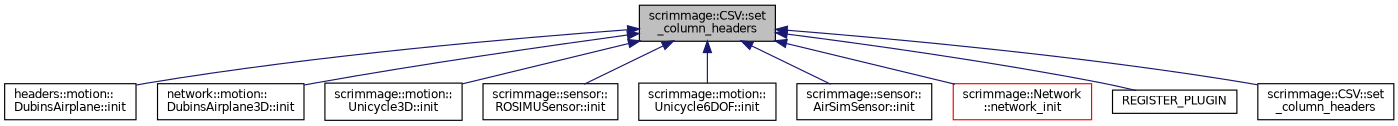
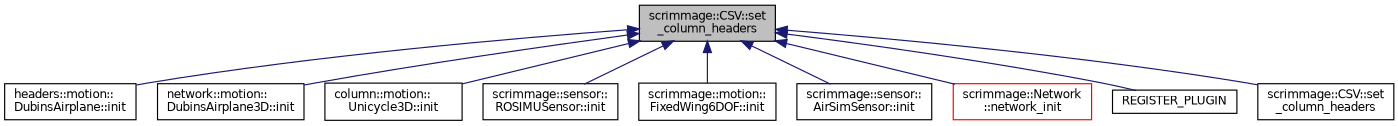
(394, 102) -> (394, 102)
(707, 102) -> (707, 102)
